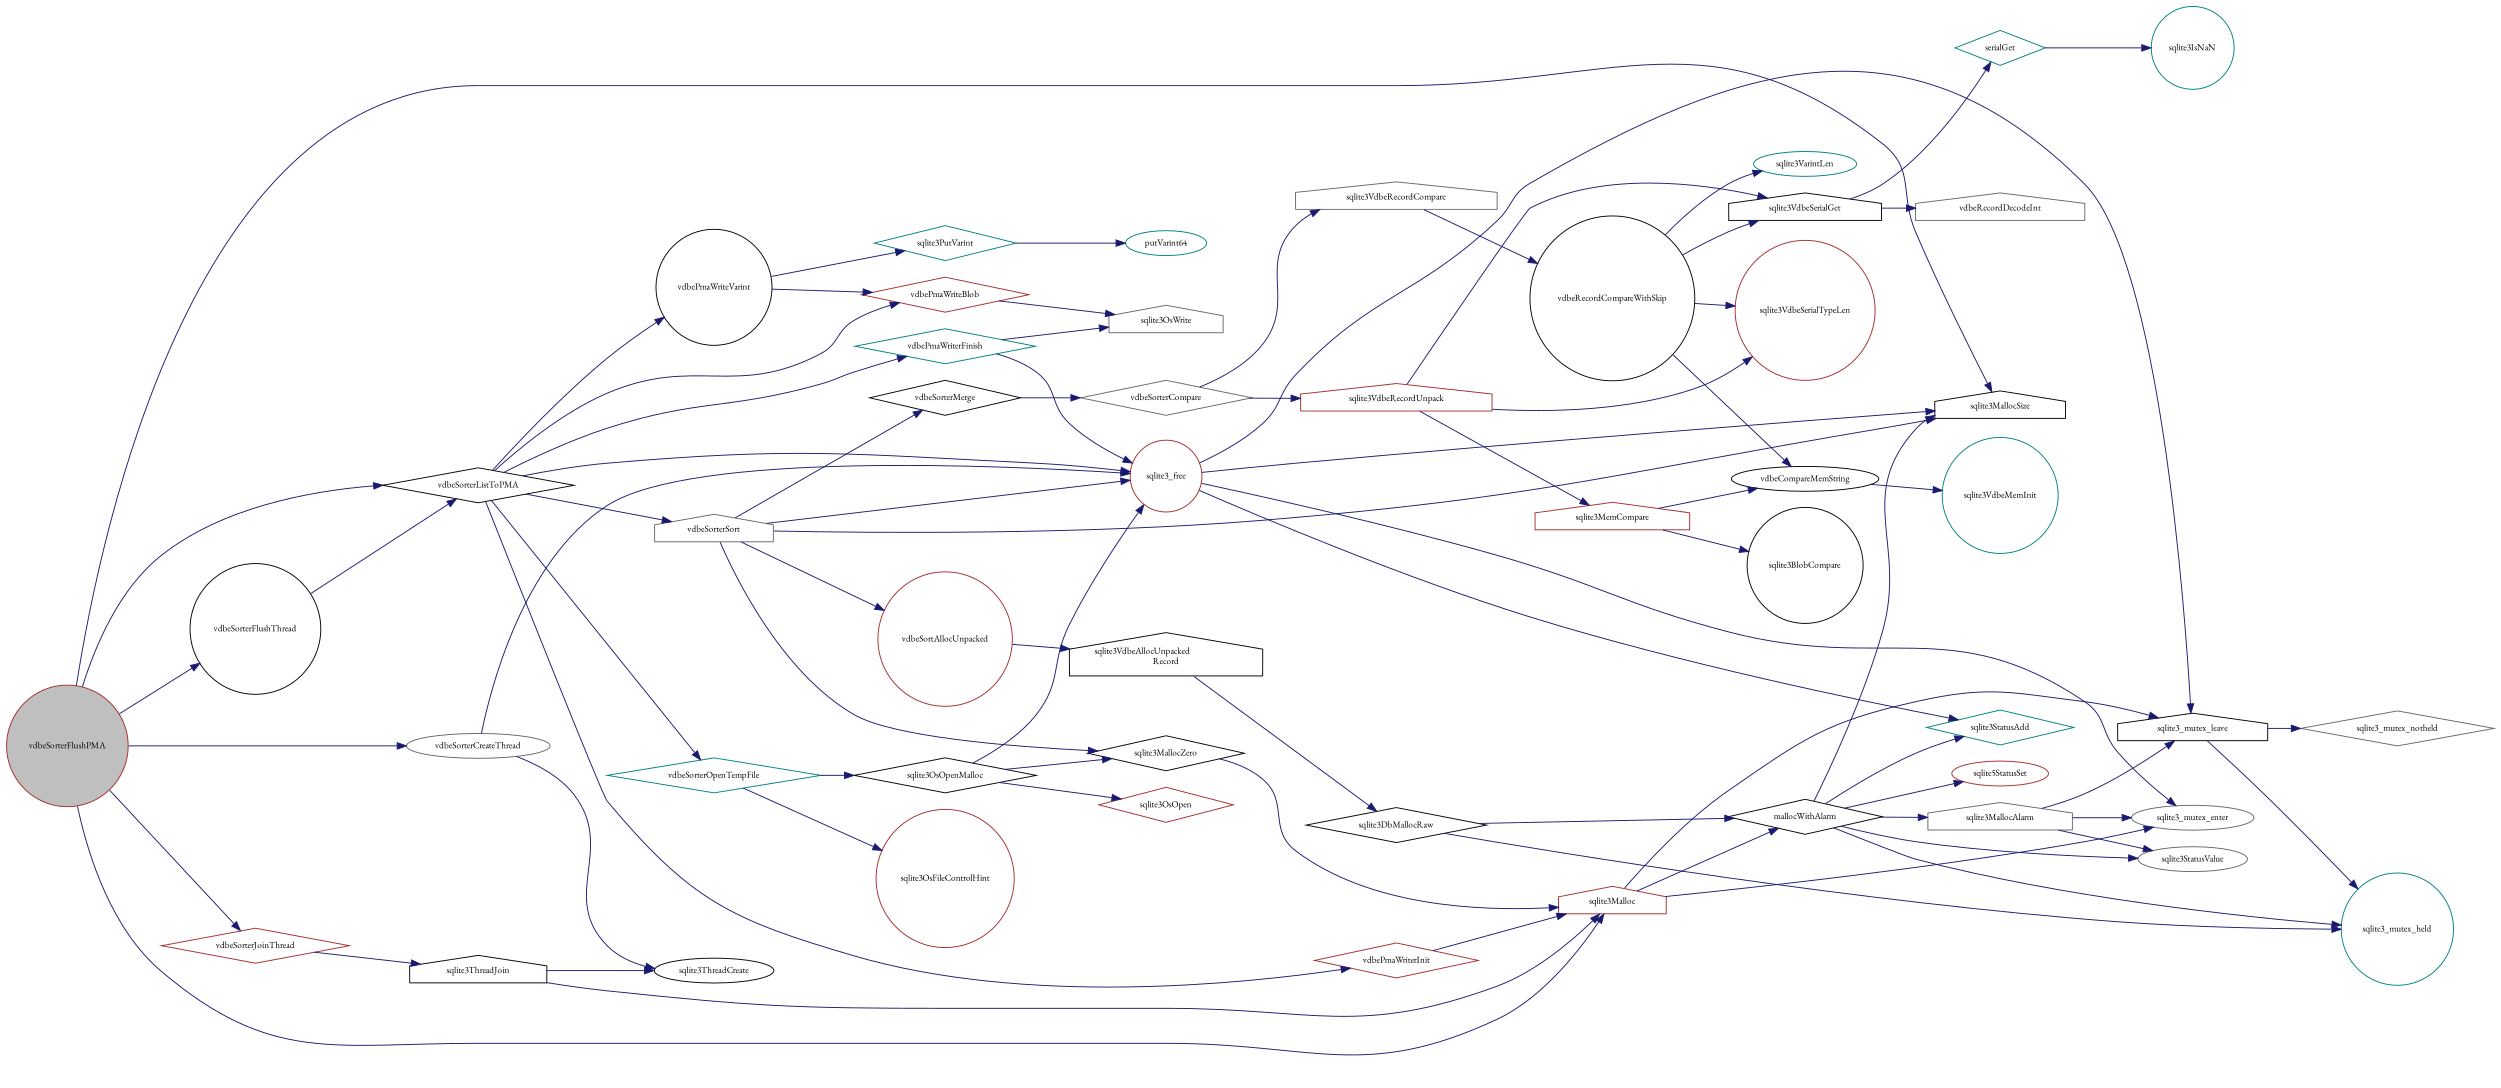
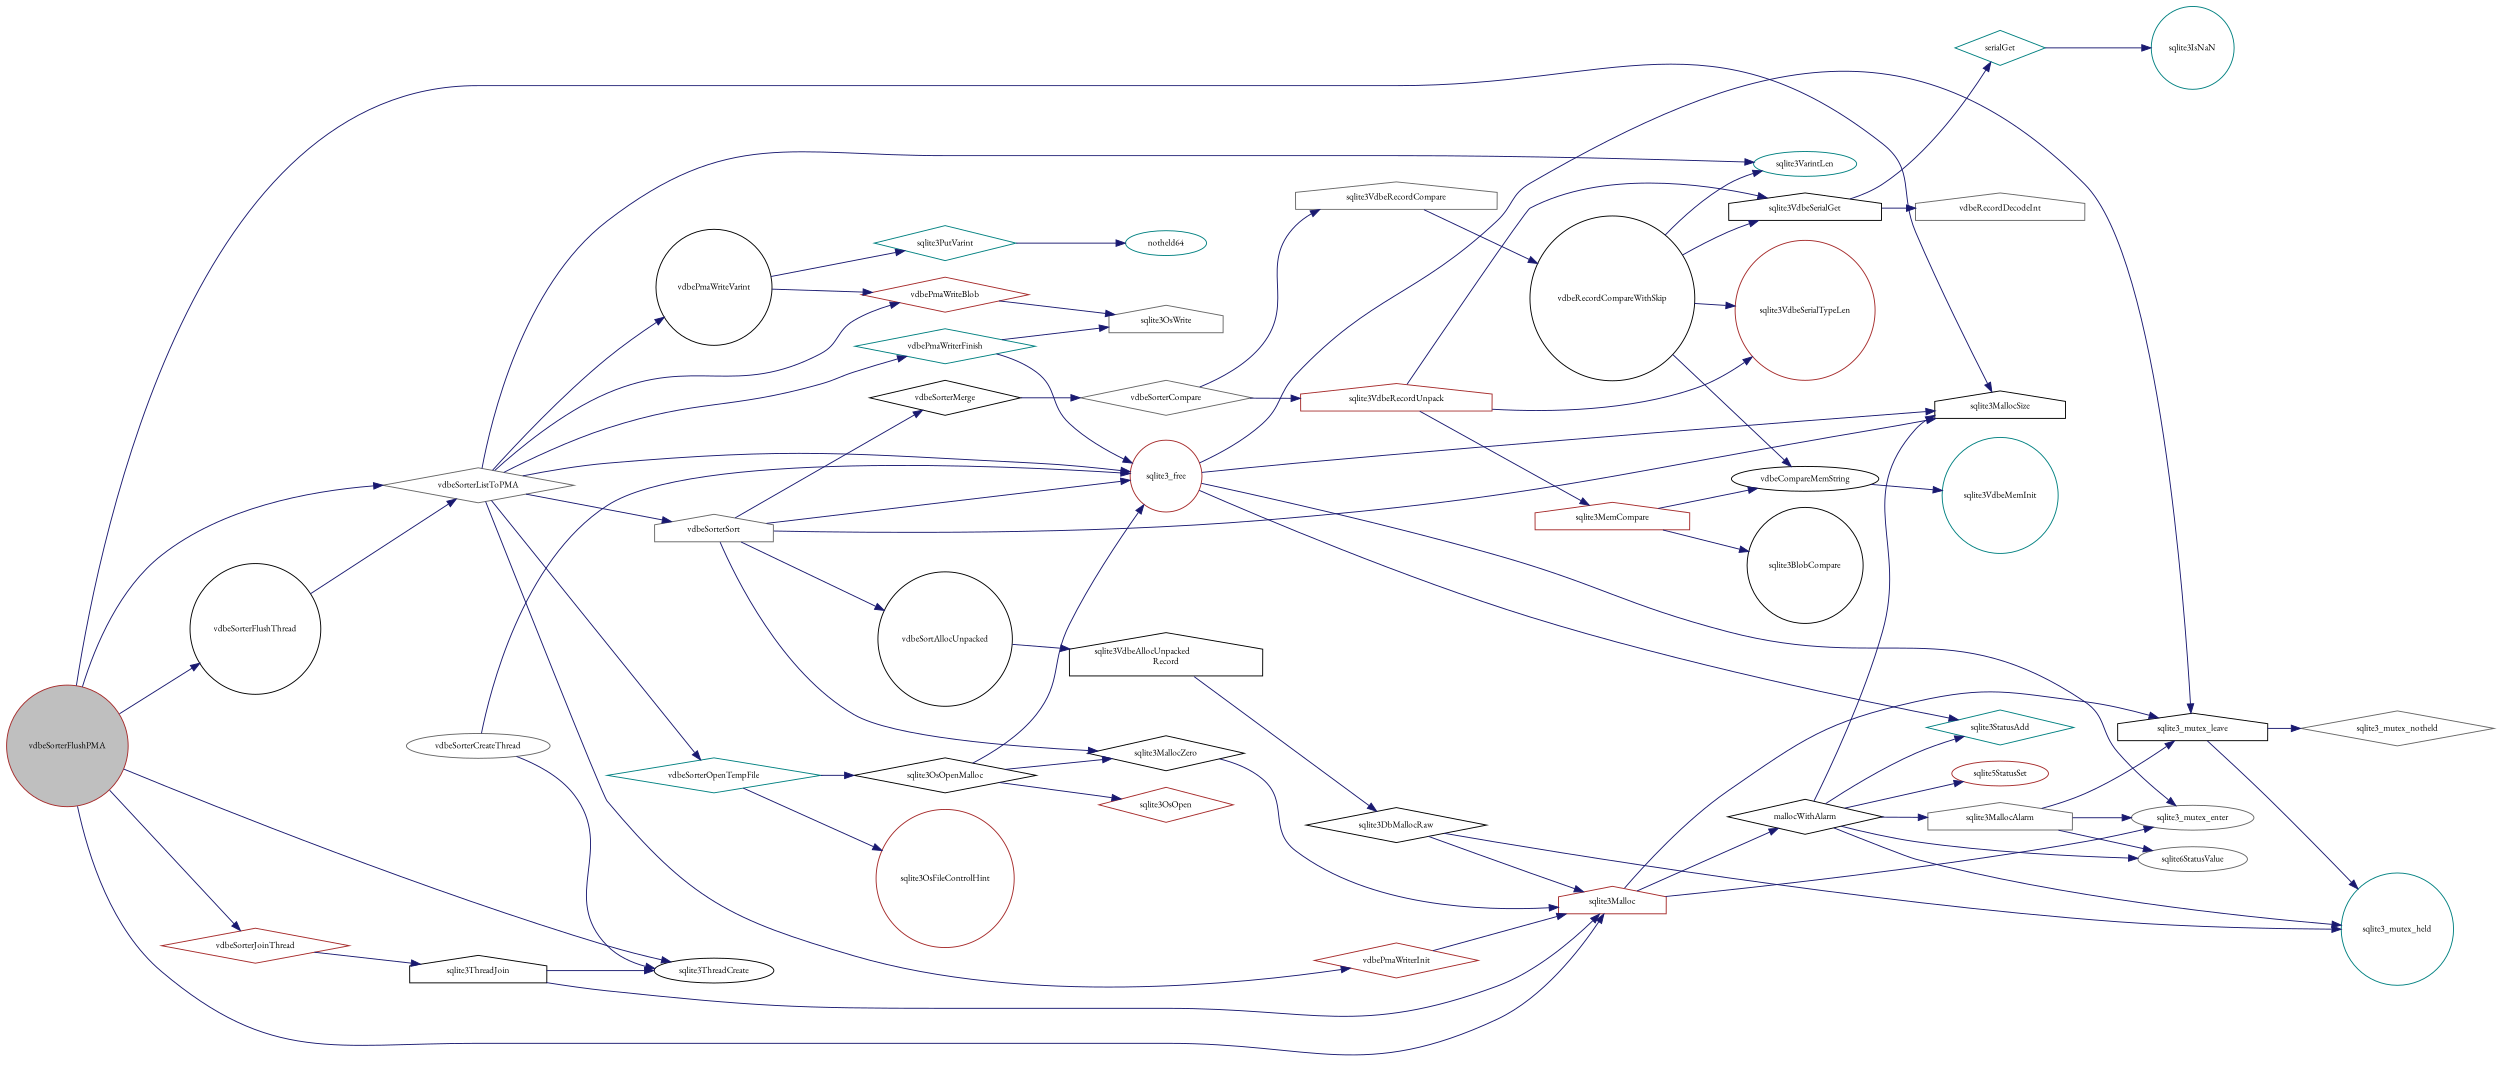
none -> (1026, 156)
(1166, 243) -> (1166, 243)
(478, 485) -> (478, 485)
(945, 639) -> (945, 639)
(263, 746) -> (390, 873)
(1601, 821) -> (1501, 863)
(2193, 859) -> (2193, 859)
